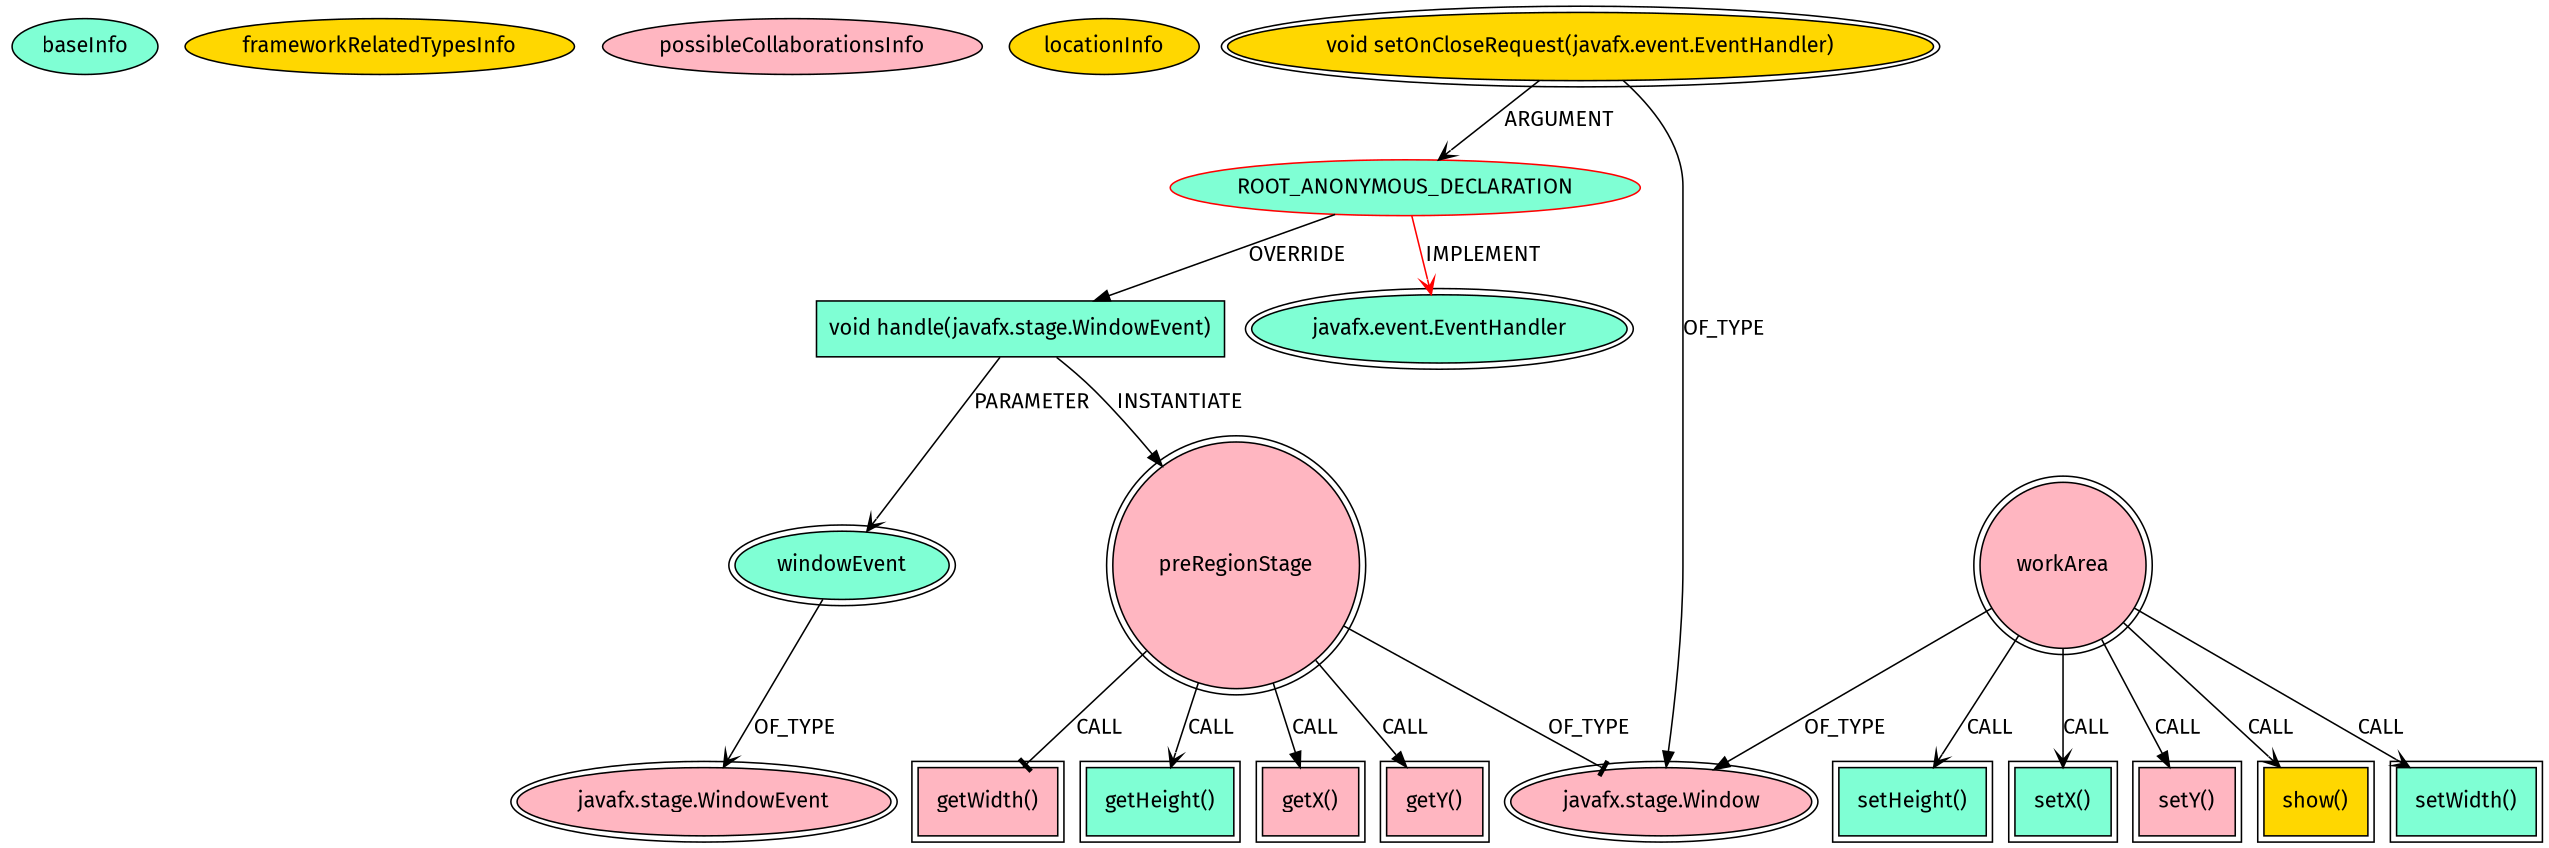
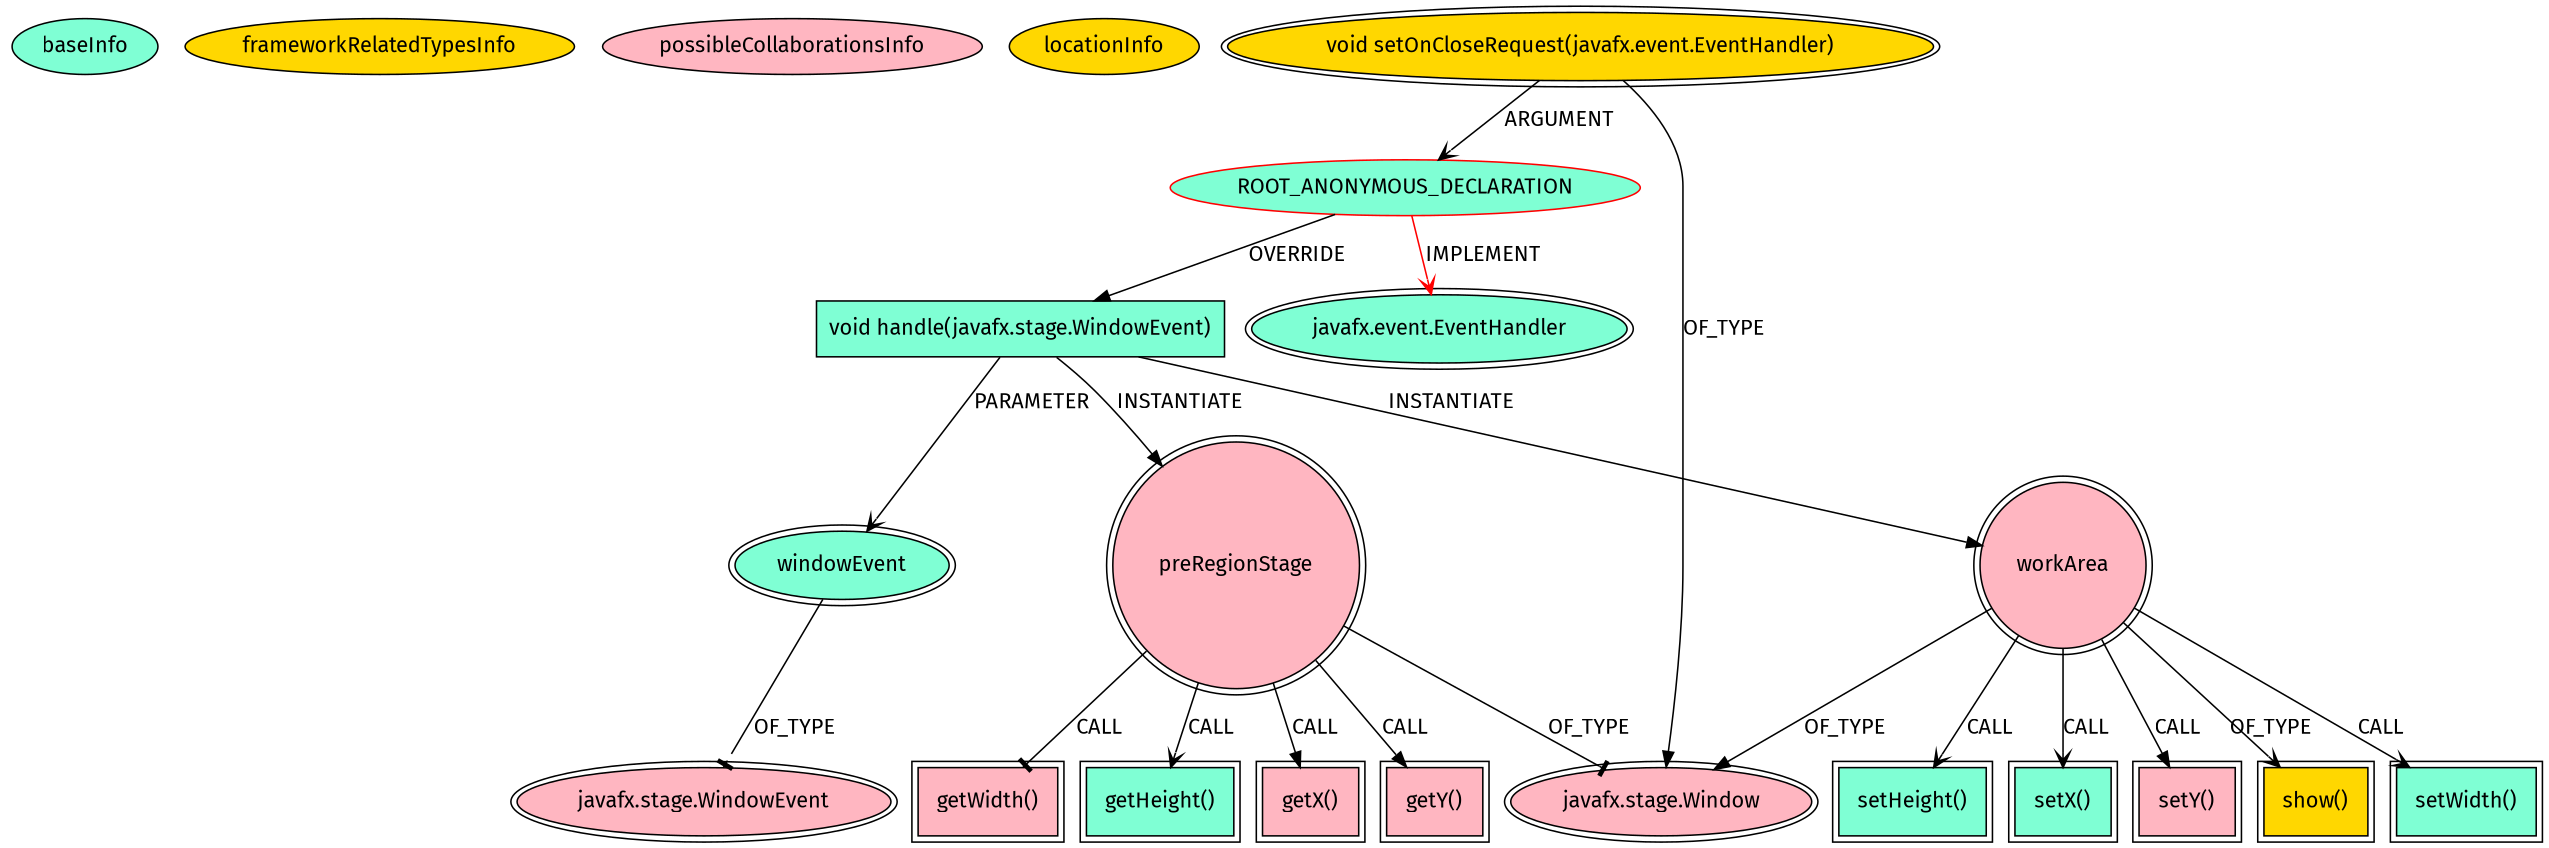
none -> (1553, 450)
(777, 677) -> (777, 677)
(2271, 728) -> (2271, 728)
